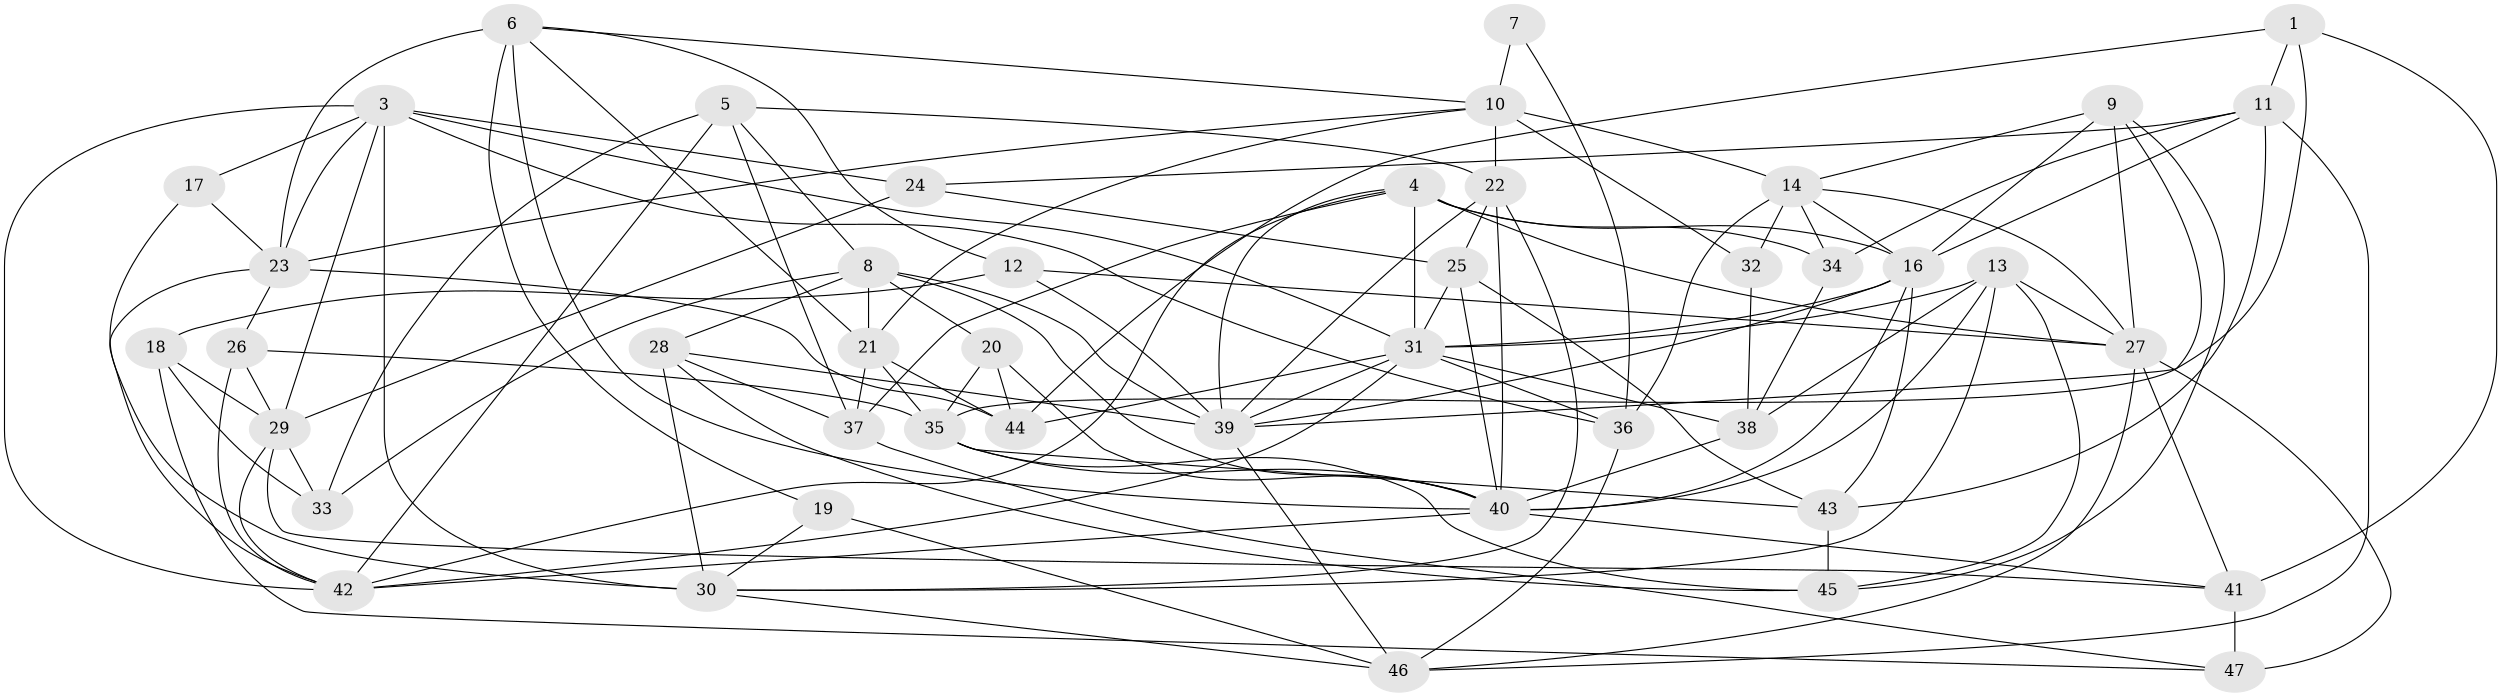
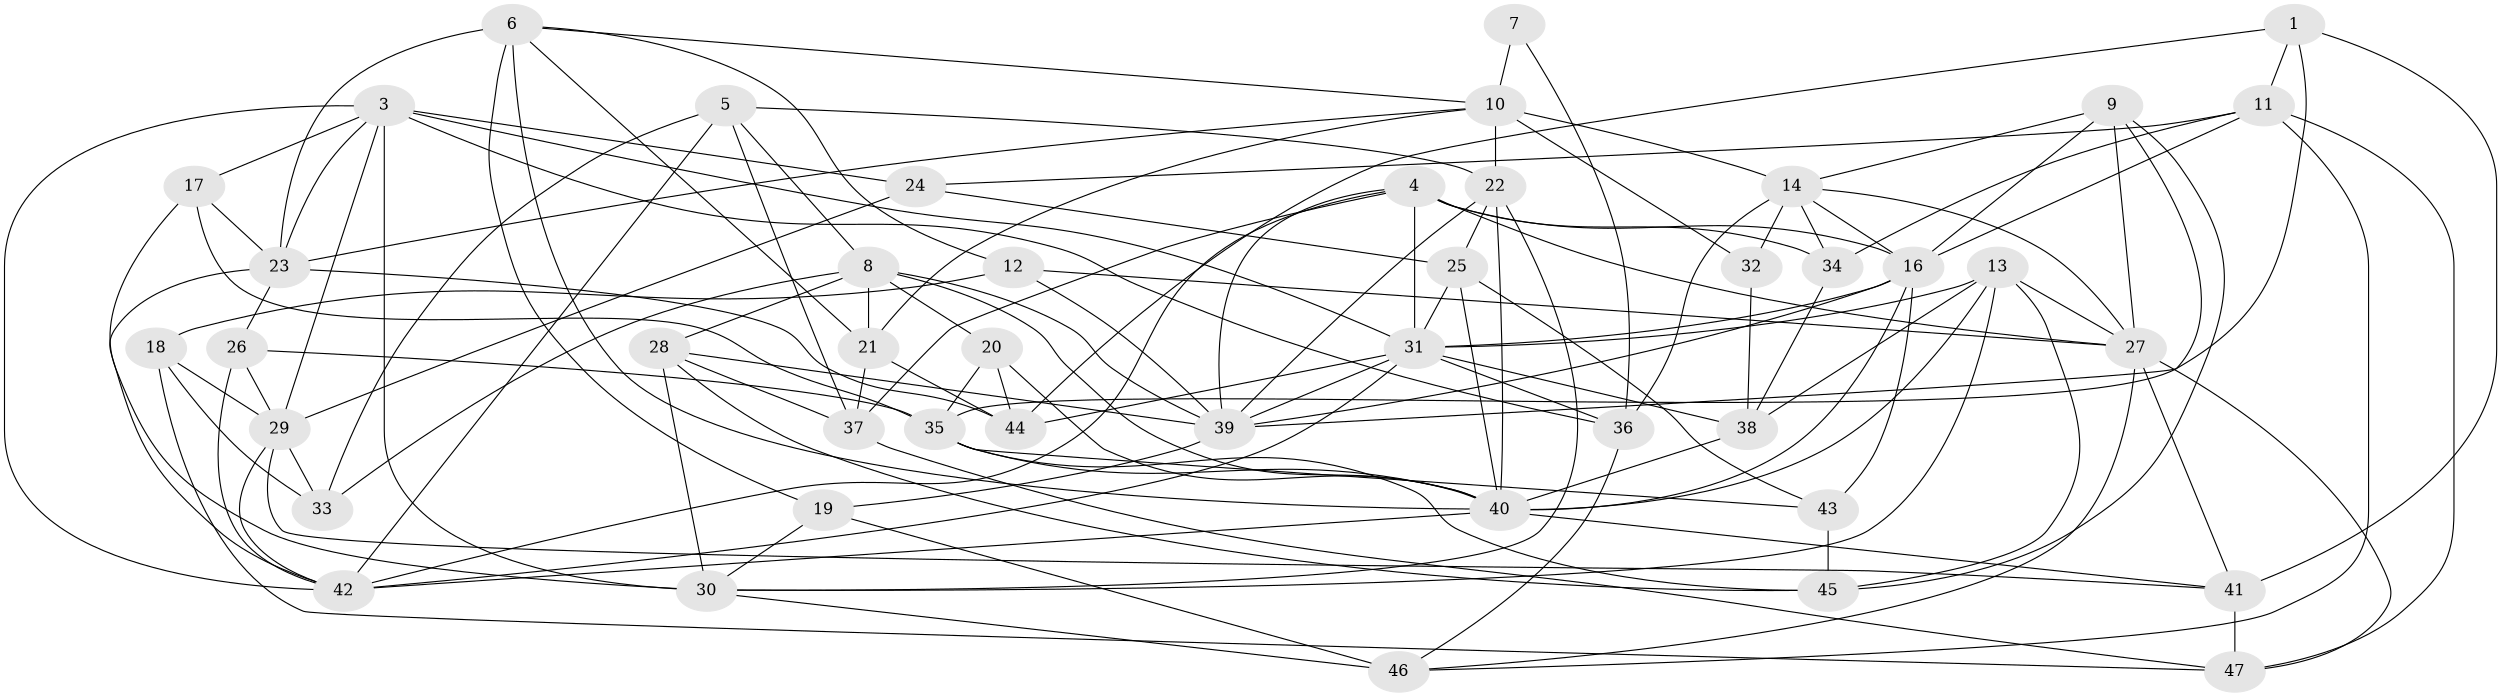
(902, 389) -> (516, 319)
(2169, 400) -> (2454, 405)
(1304, 540) -> (1046, 480)
